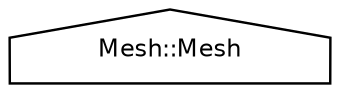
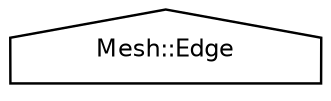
(170, 50) -> (166, 50)
